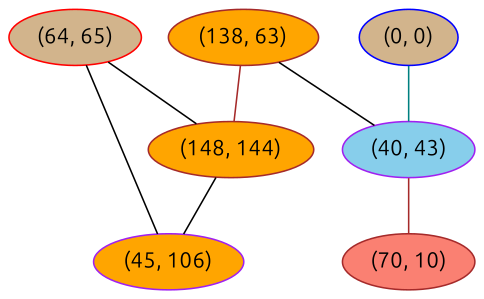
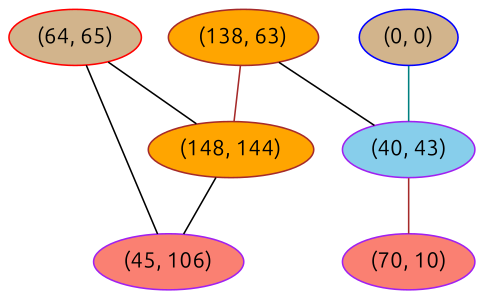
(169, 262) -> (169, 262)
(409, 262) -> (409, 262)
